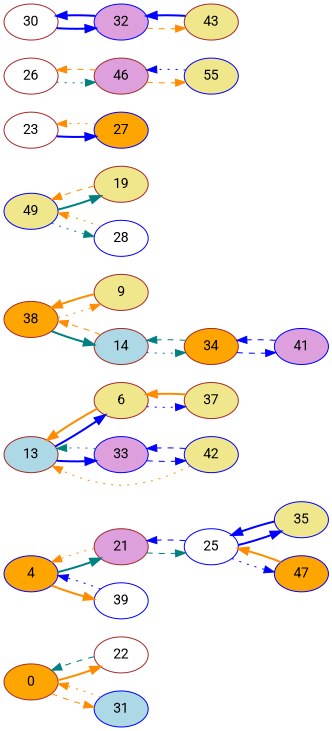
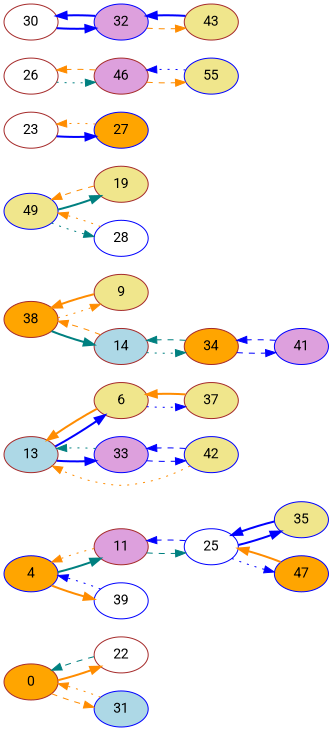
(121, 547) -> (121, 547)
